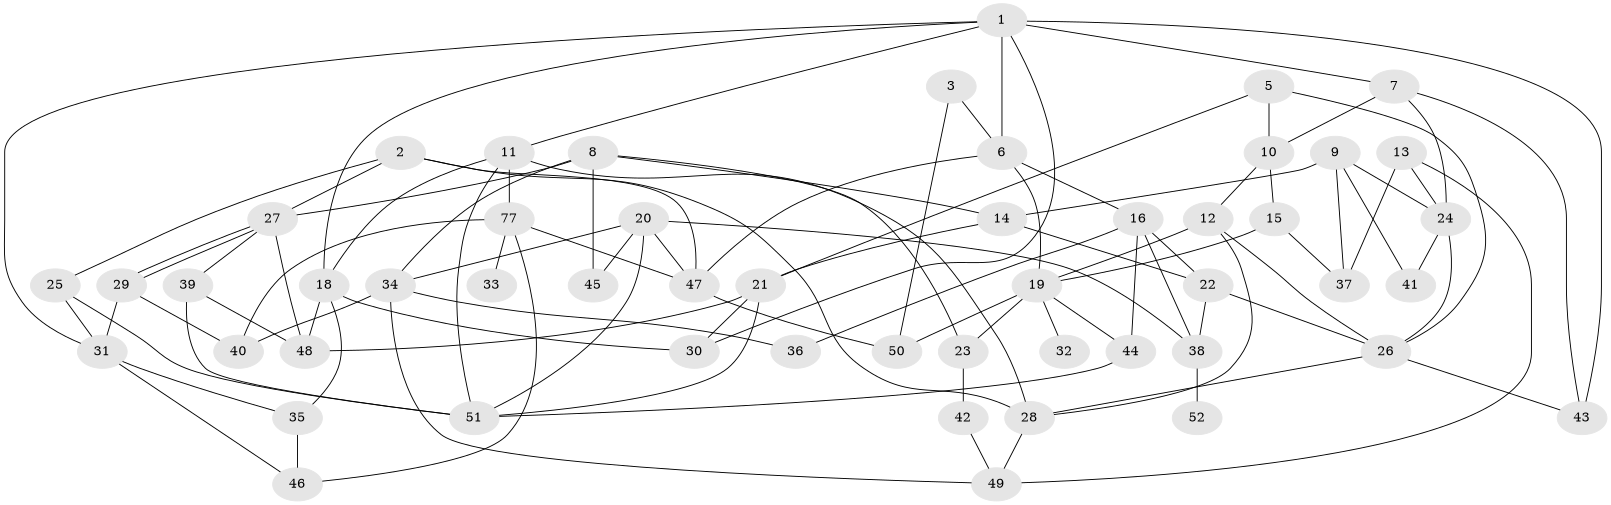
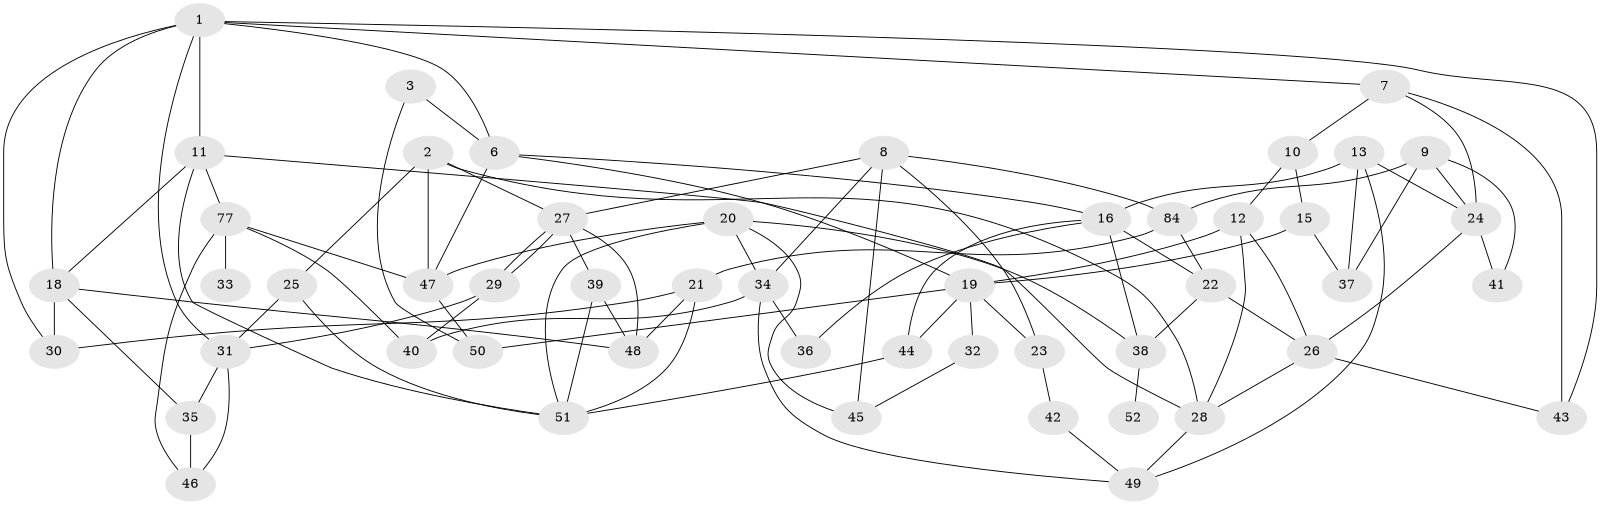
(1269, 87) -> none
none -> (1233, 186)
(1002, 219) -> (1172, 219)
none -> (915, 385)
